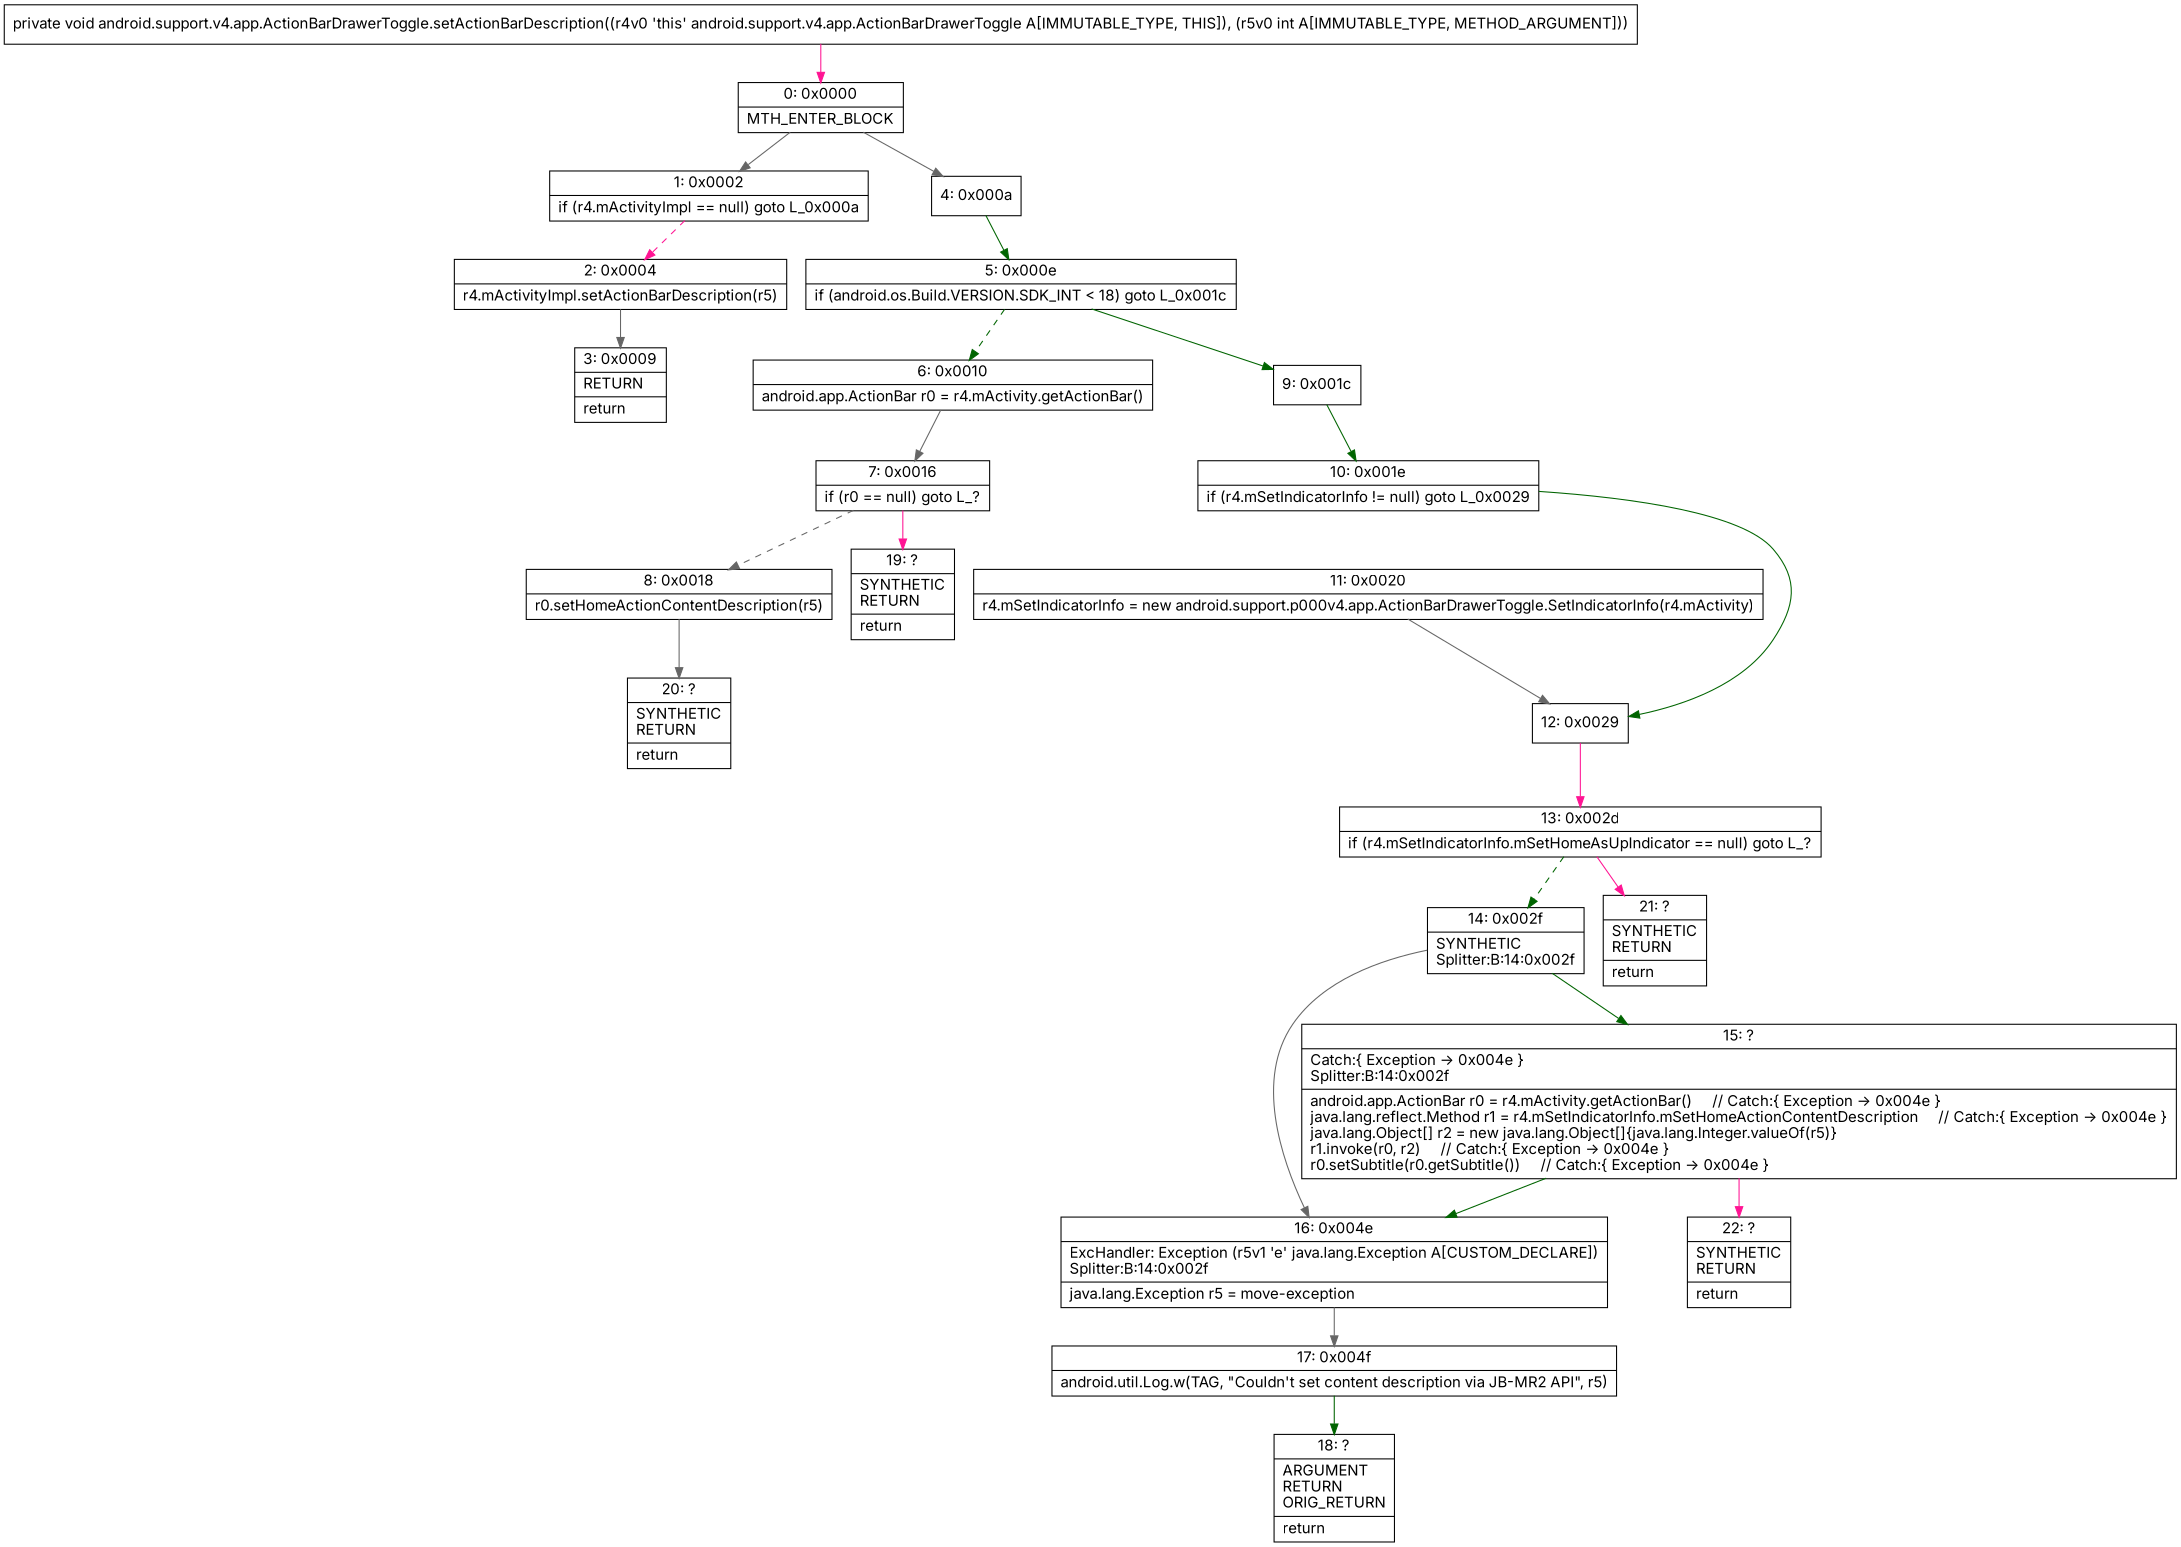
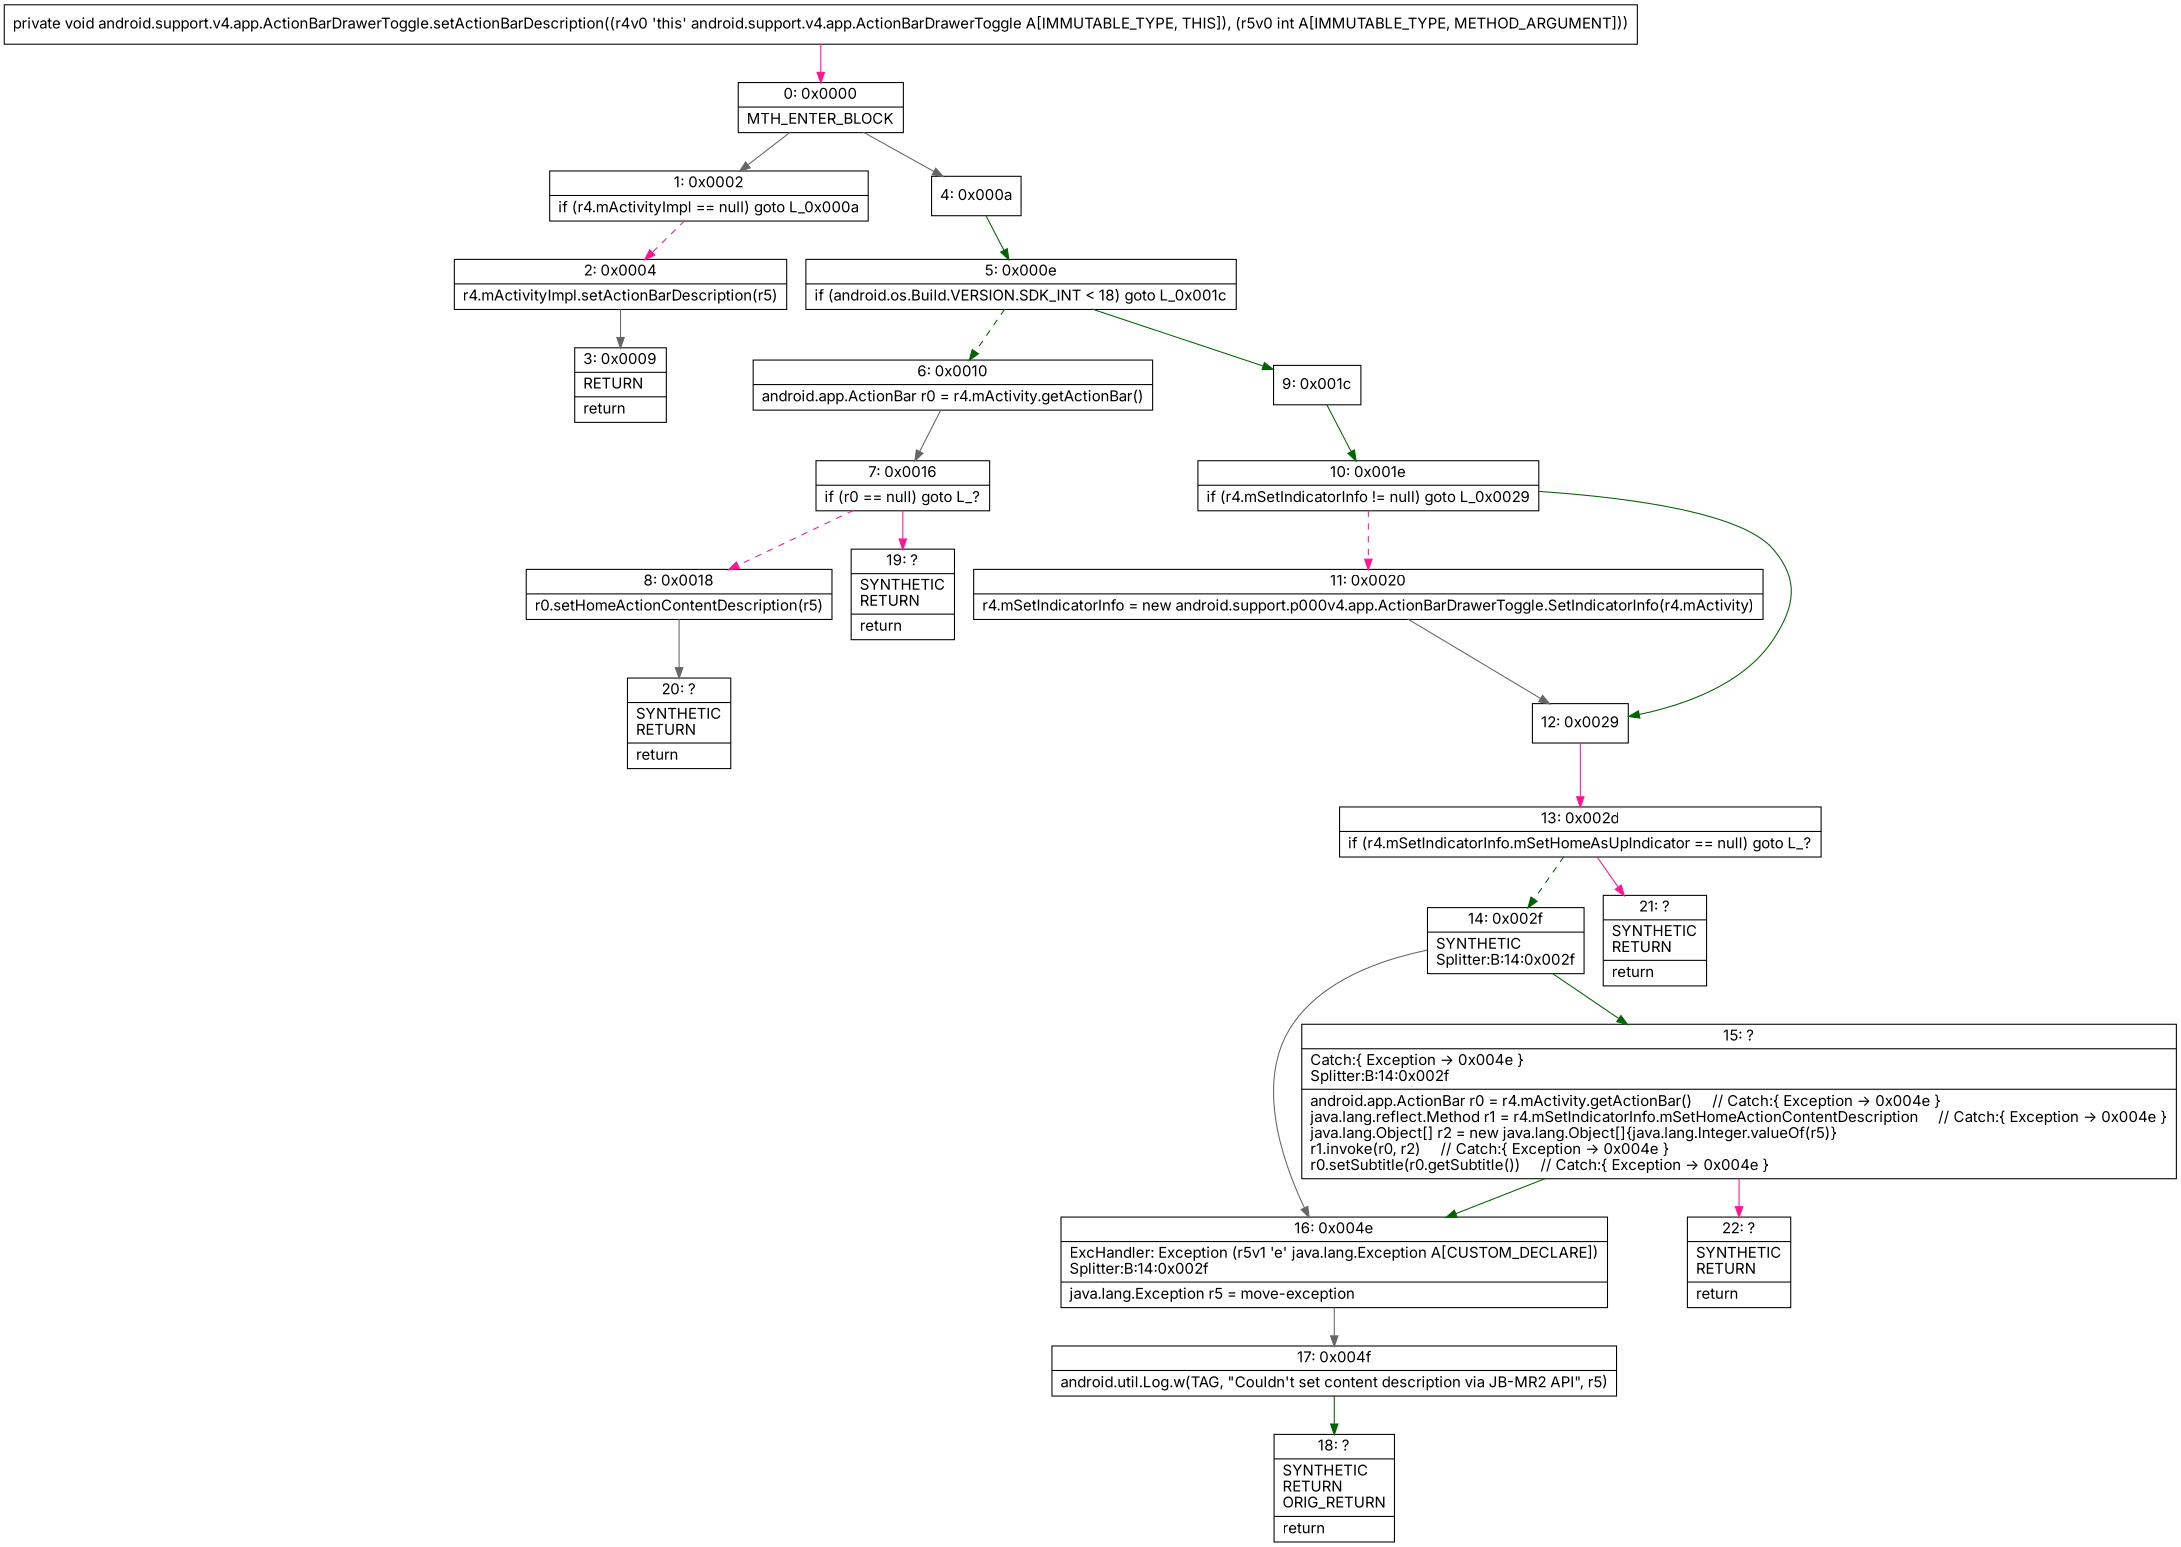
none -> (1368, 535)
(796, 538) -> (796, 538)
(1326, 1471) -> (1326, 1471)
